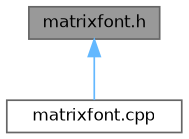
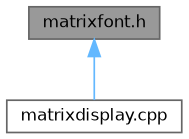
(94, 116) -> (94, 116)
